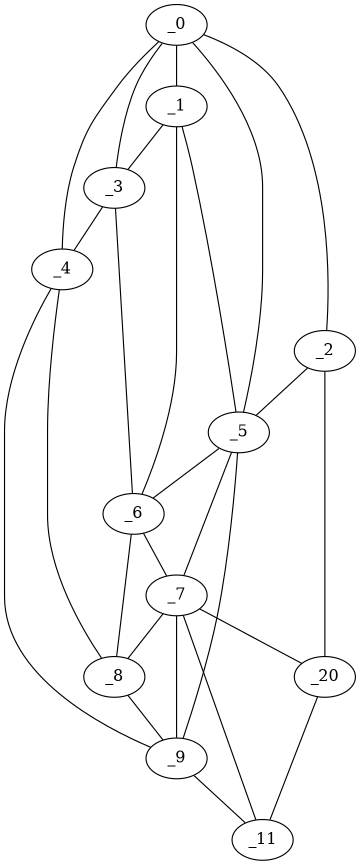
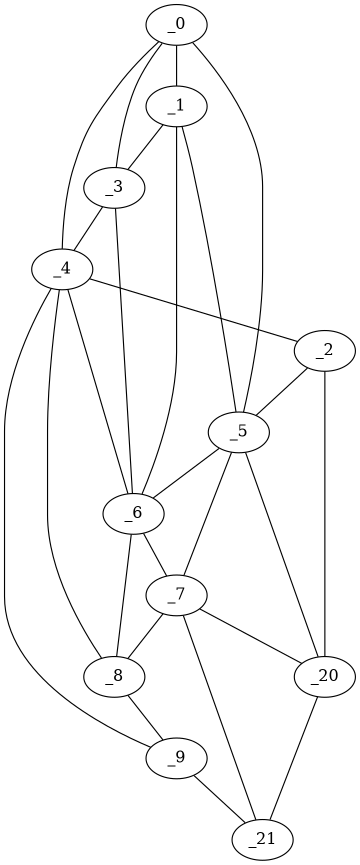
(311, 159) -> (194, 310)
none -> (98, 392)
(221, 598) -> (282, 555)
(177, 677) -> none
(263, 840) -> (263, 840)
